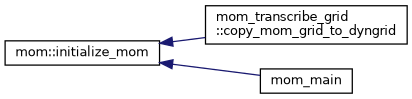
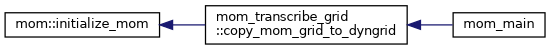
(216, 70) -> (437, 25)
